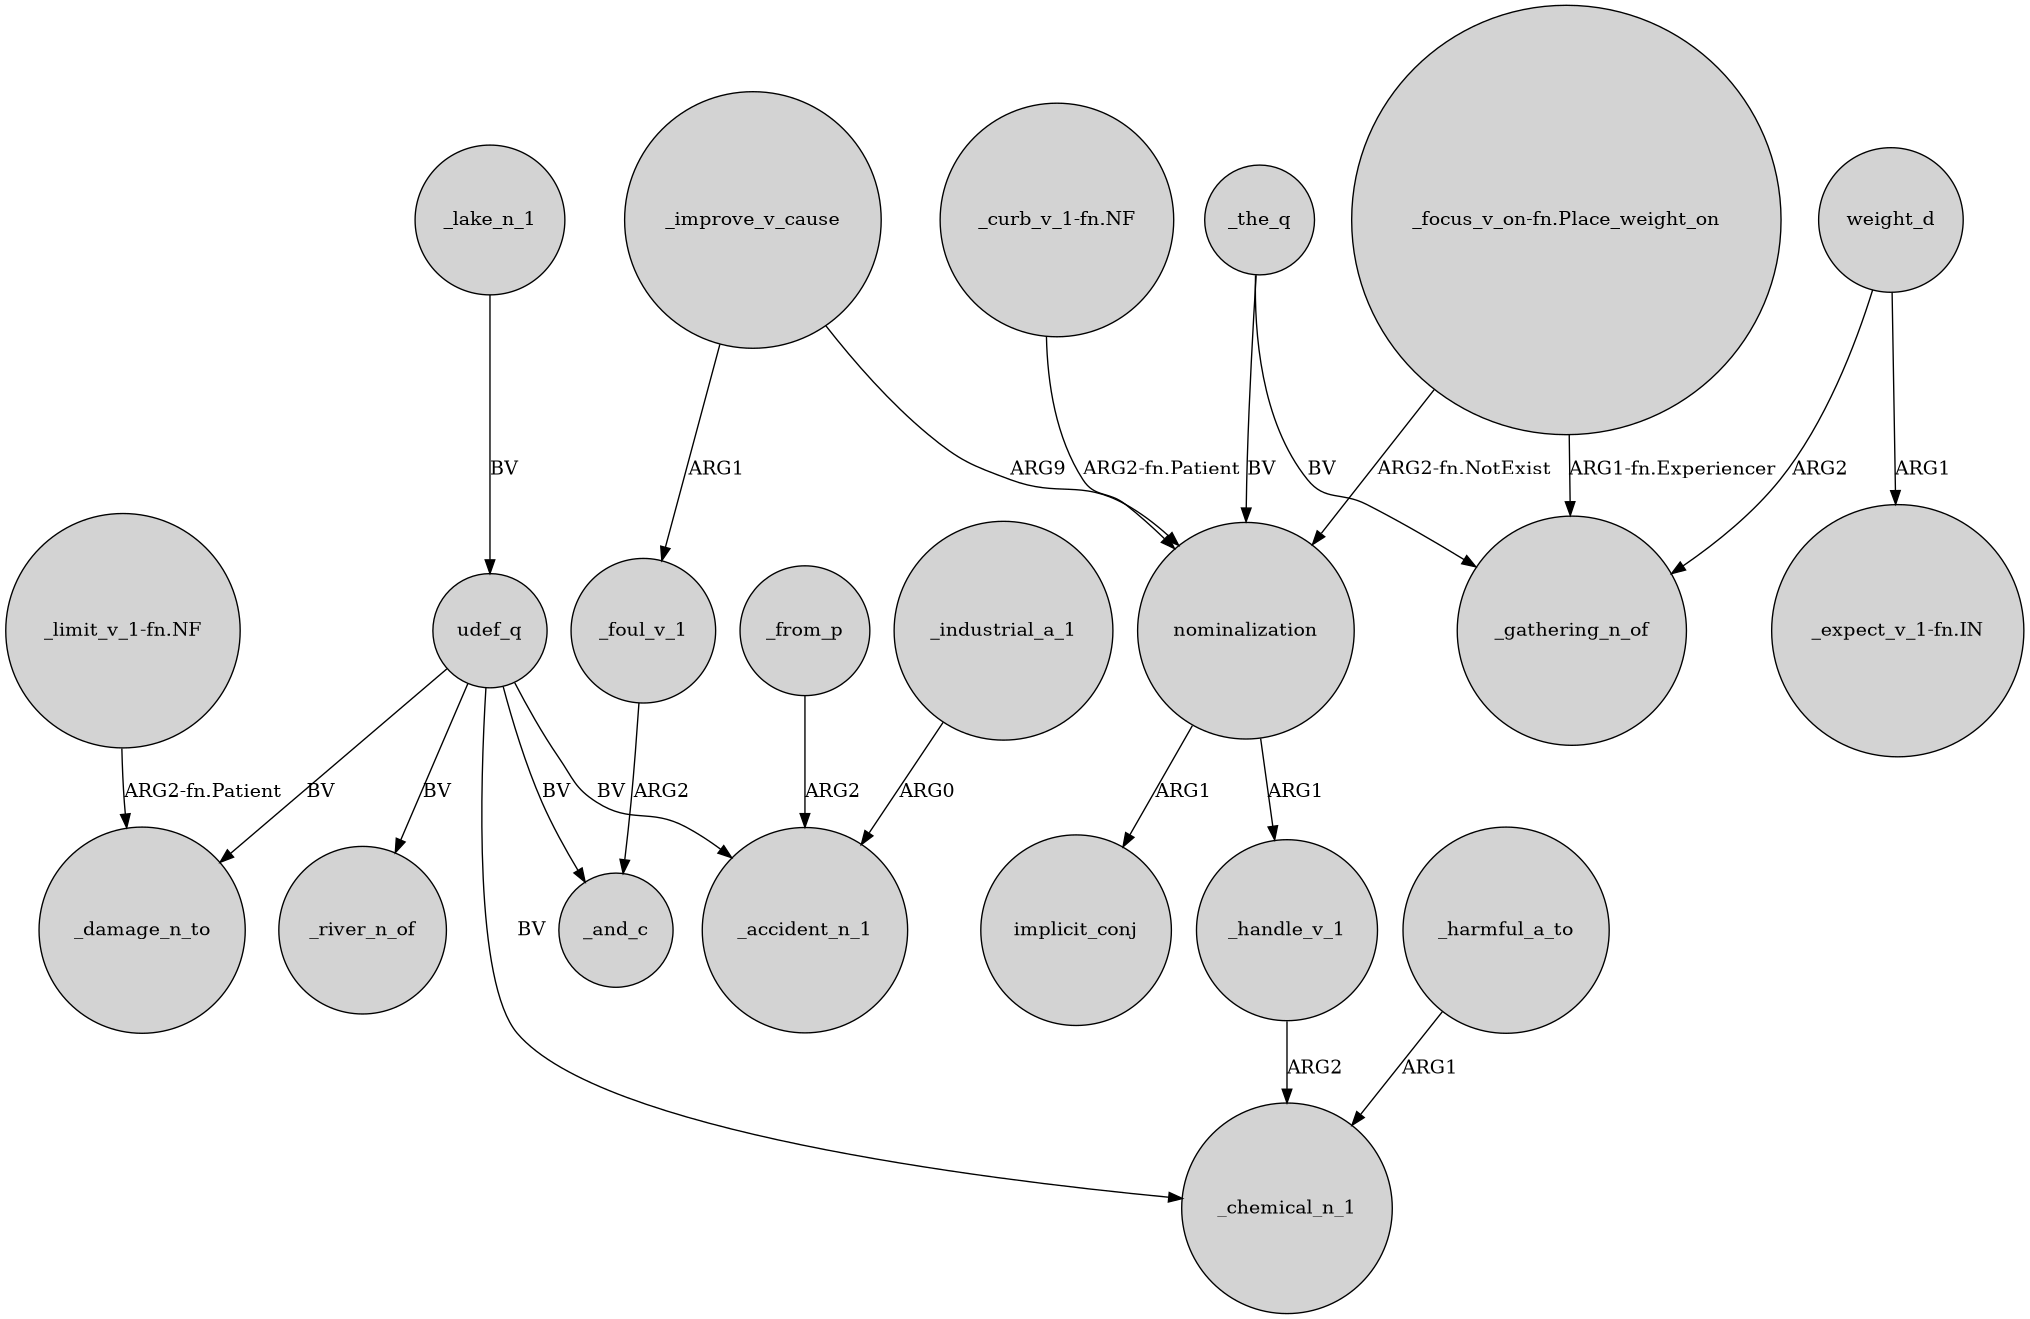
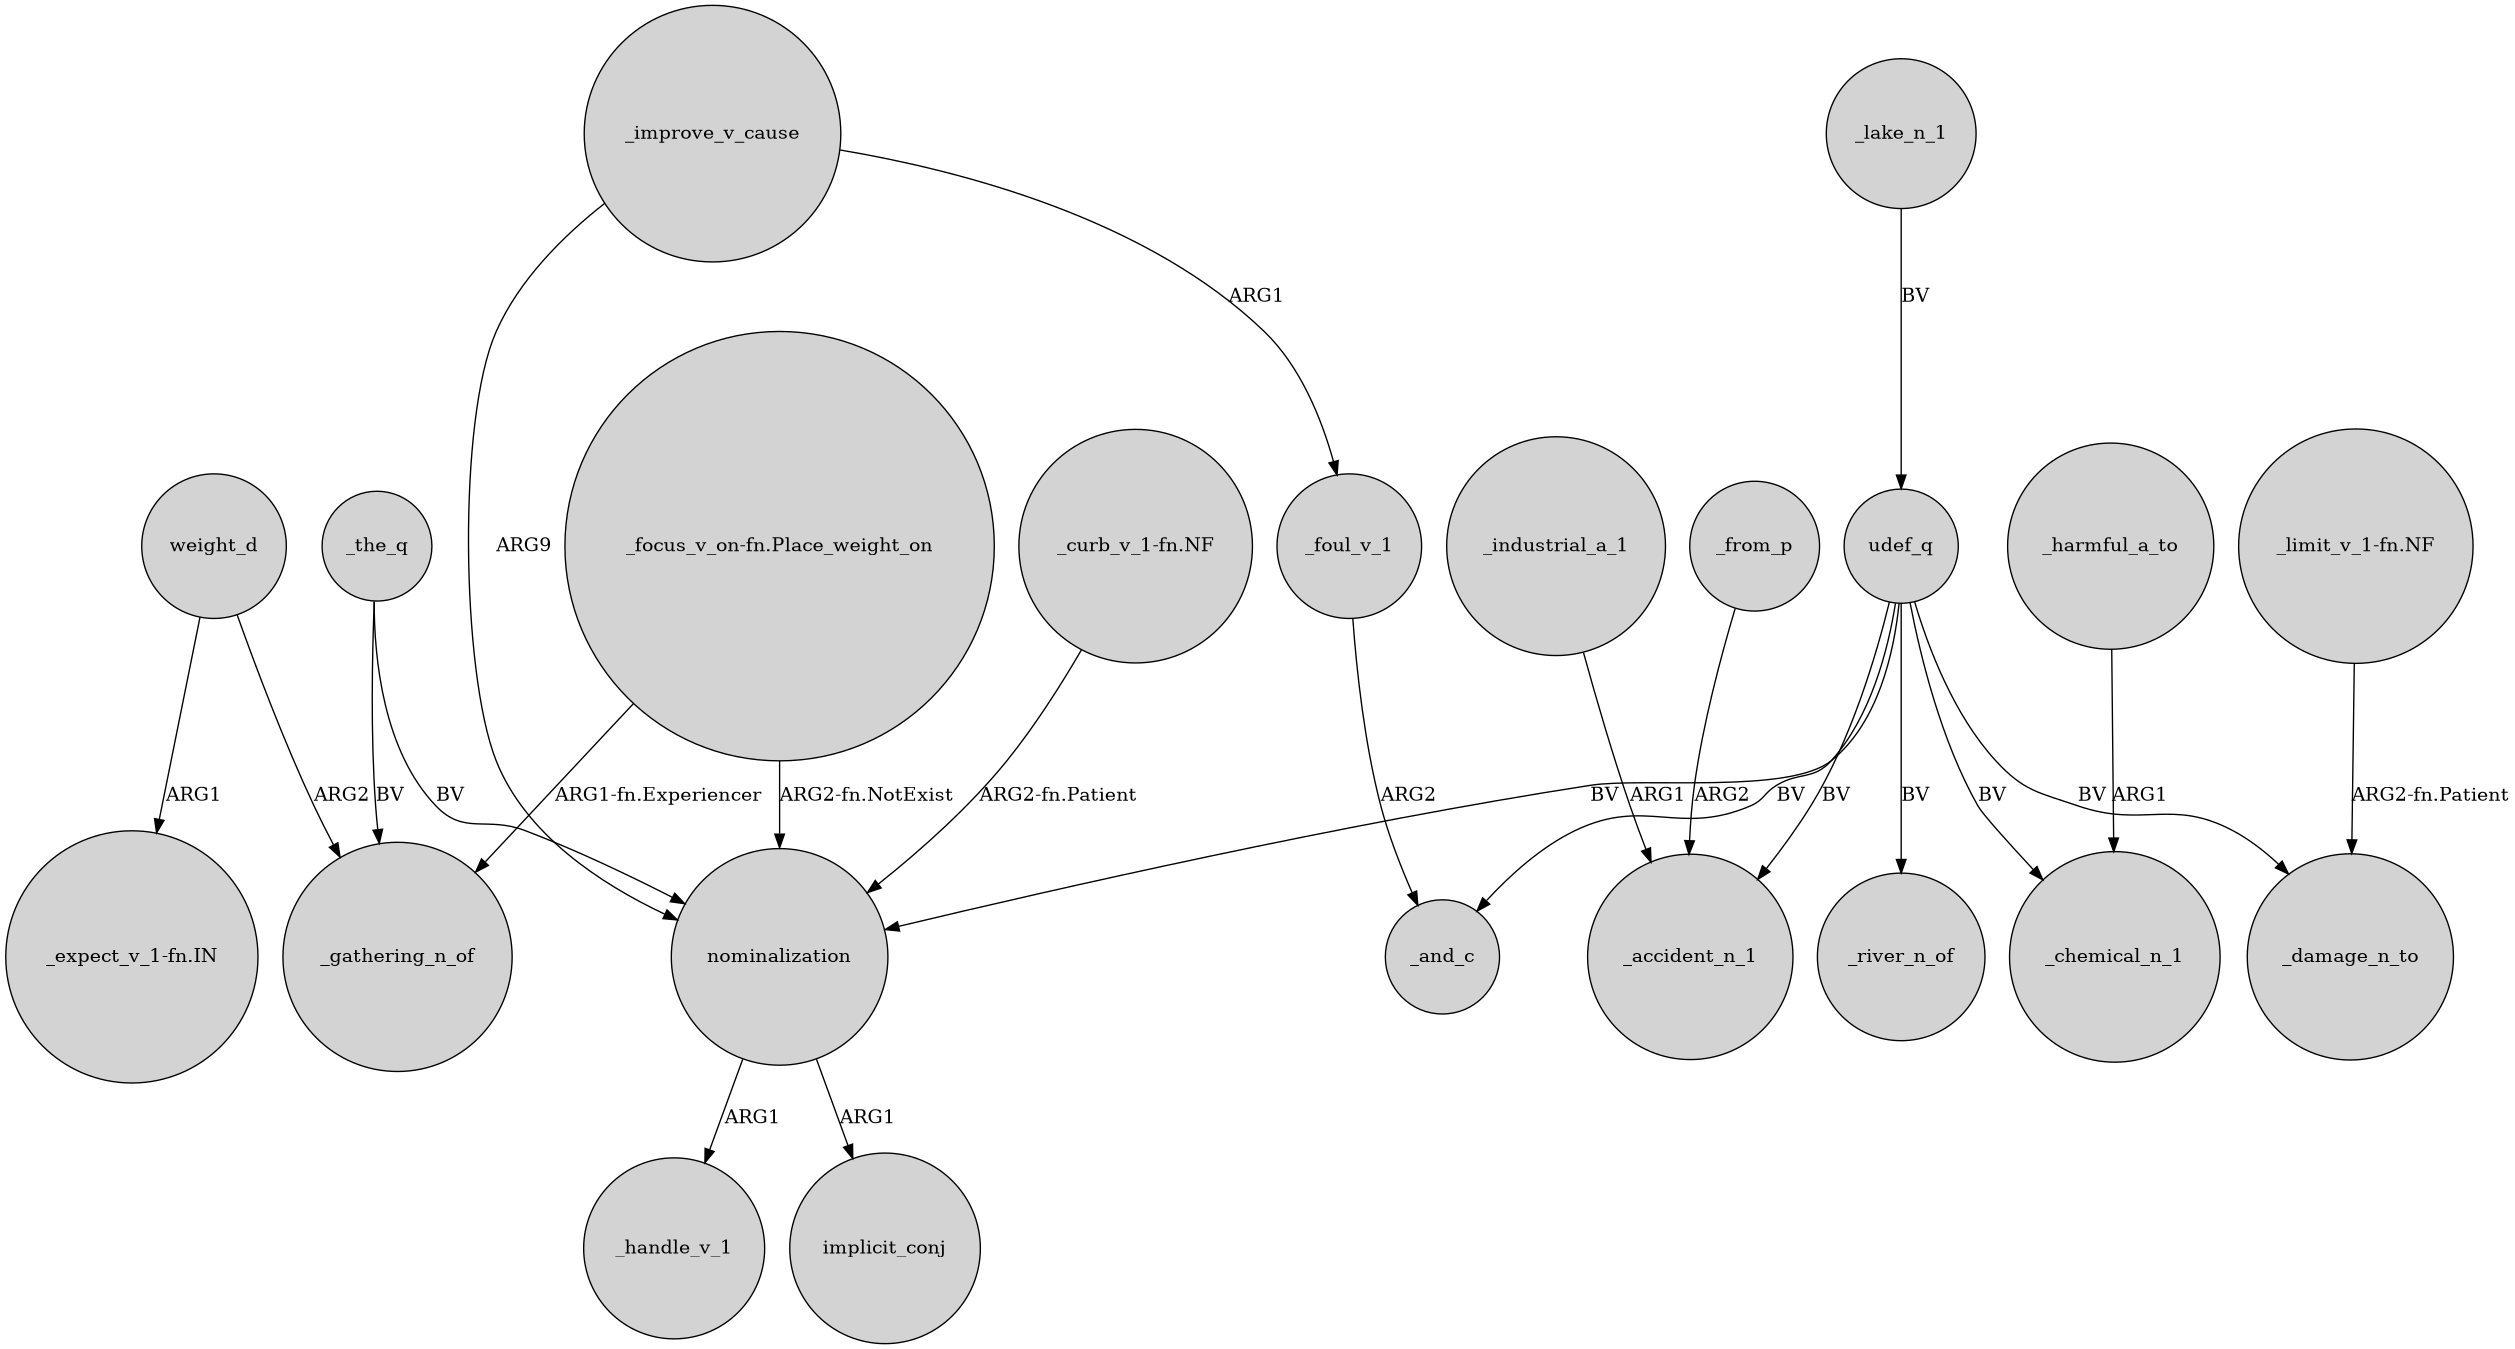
(928, 792) -> (1658, 796)
none -> (1449, 809)
(1287, 1055) -> none
